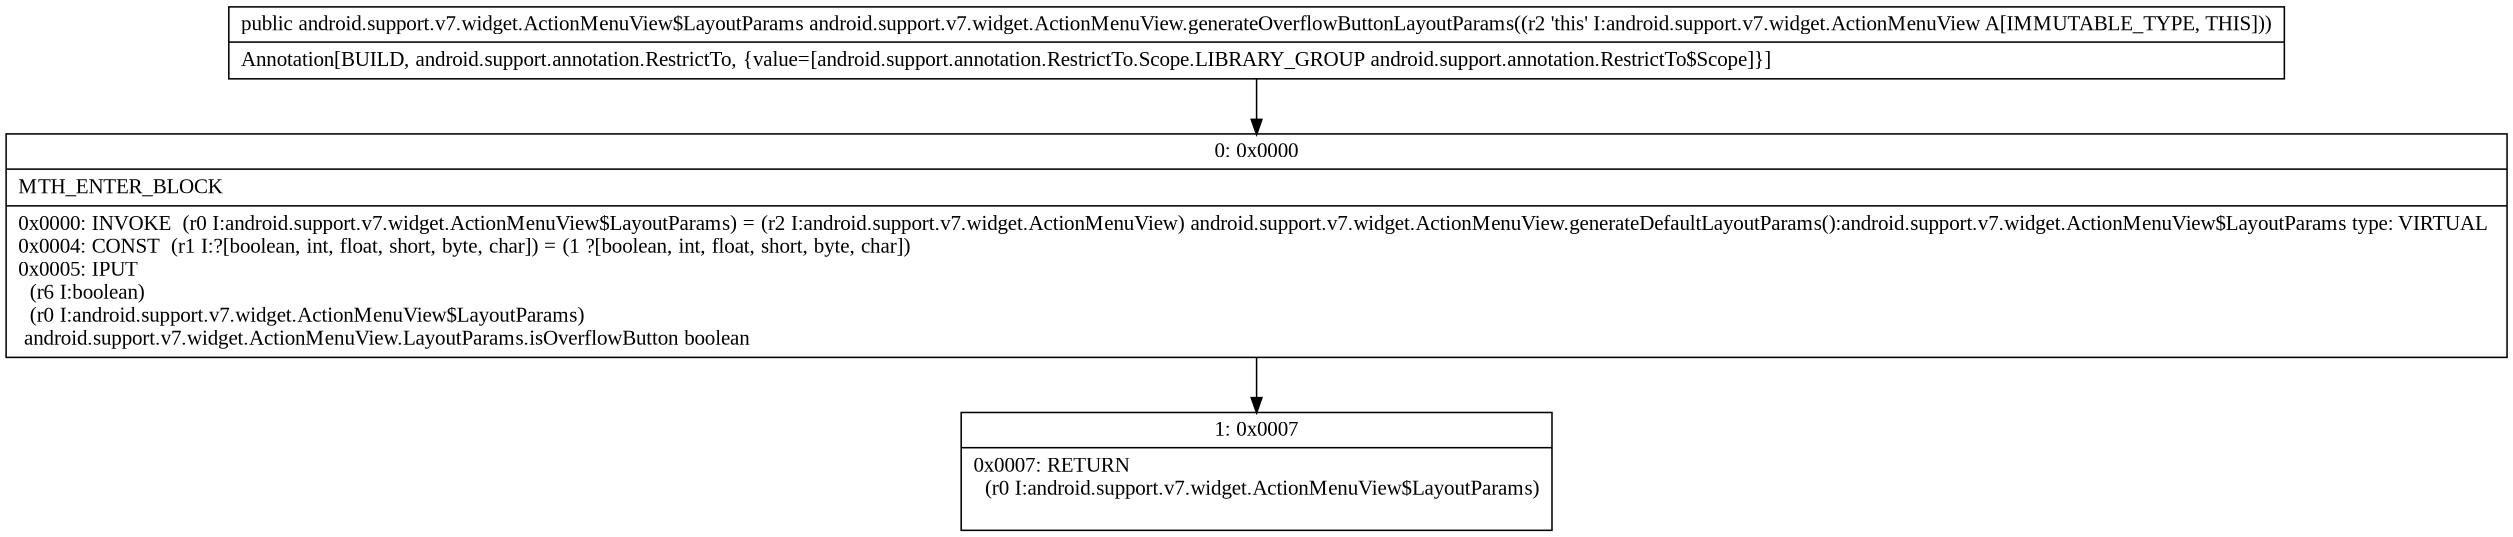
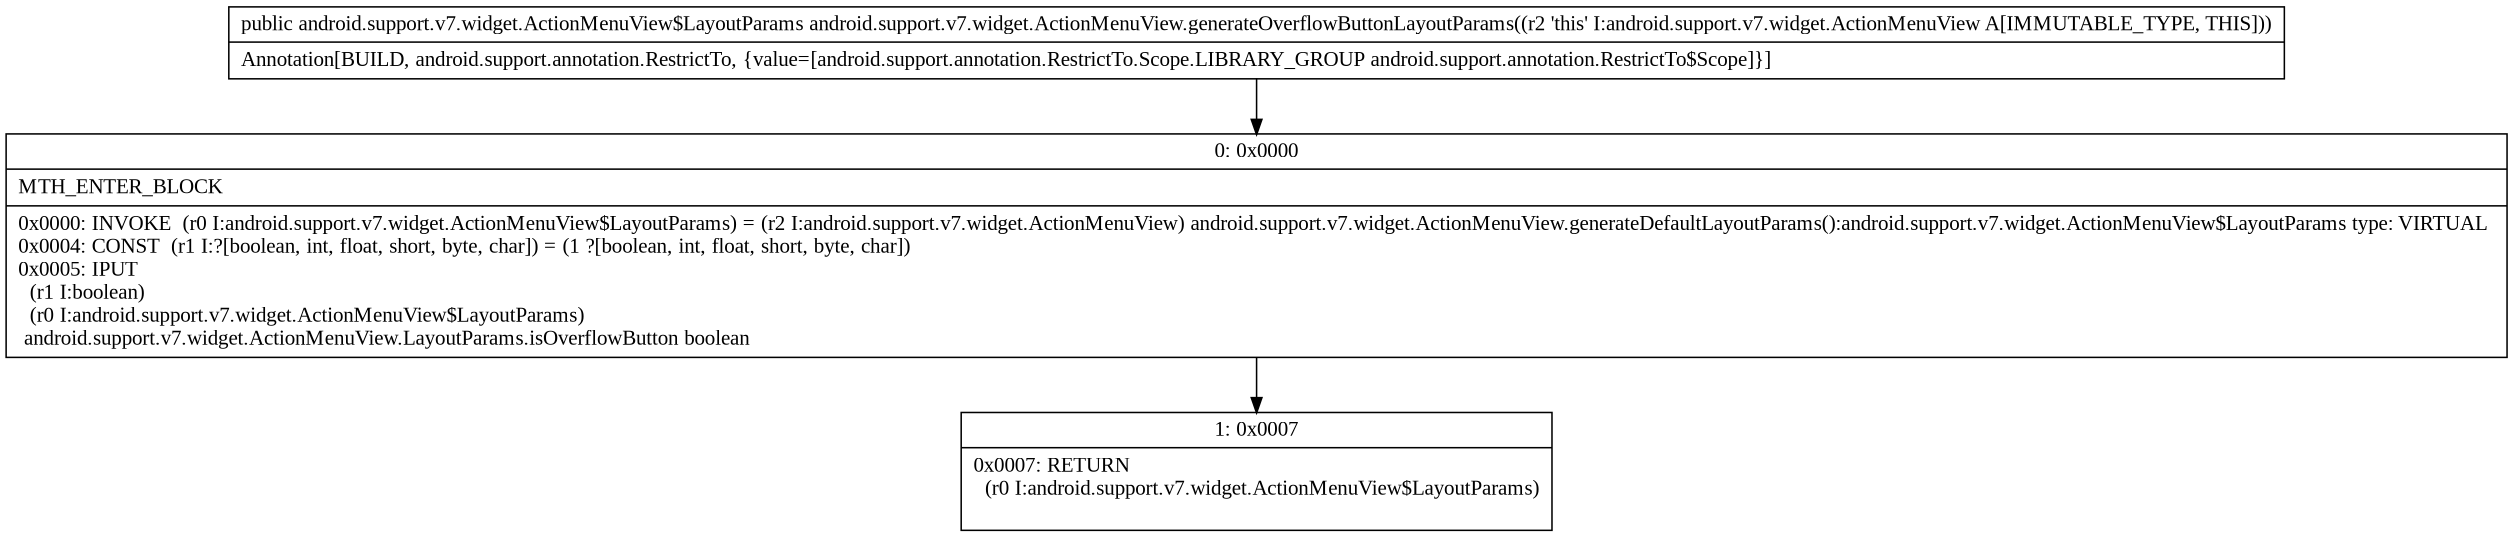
(82, 292) -> (82, 292)
